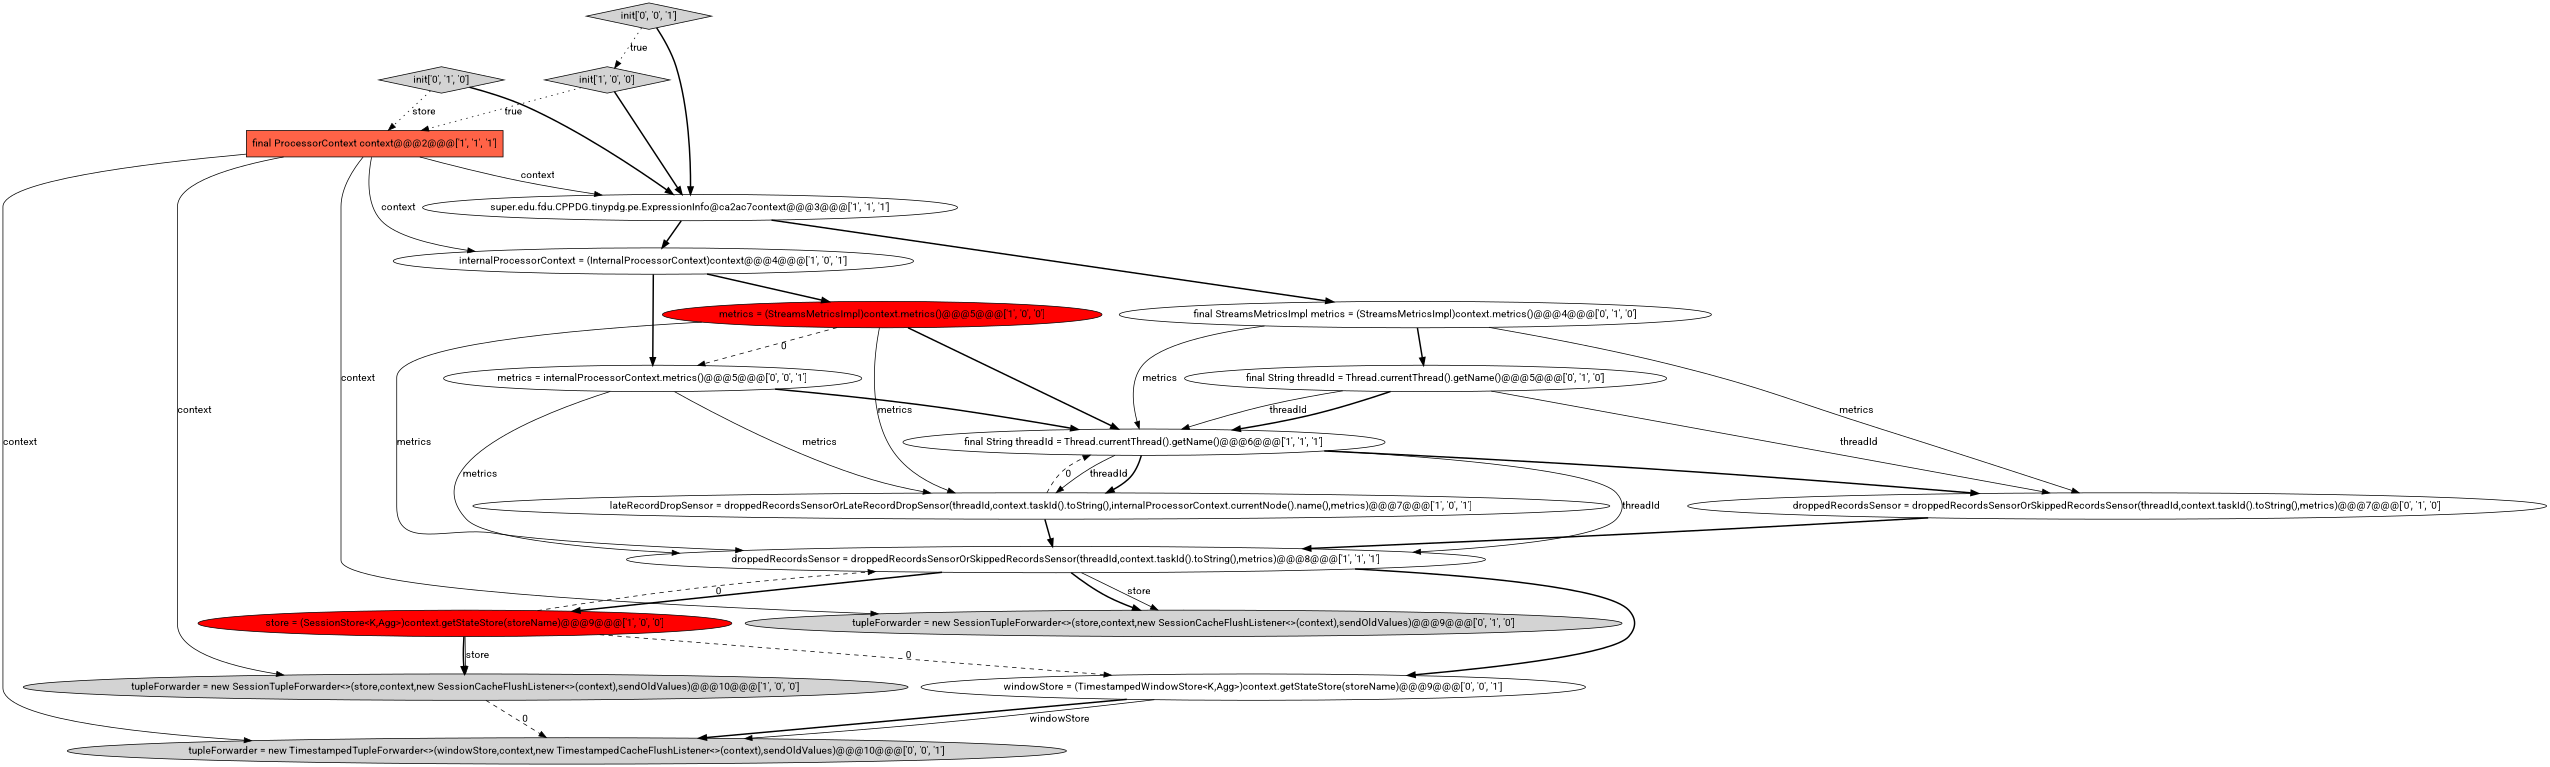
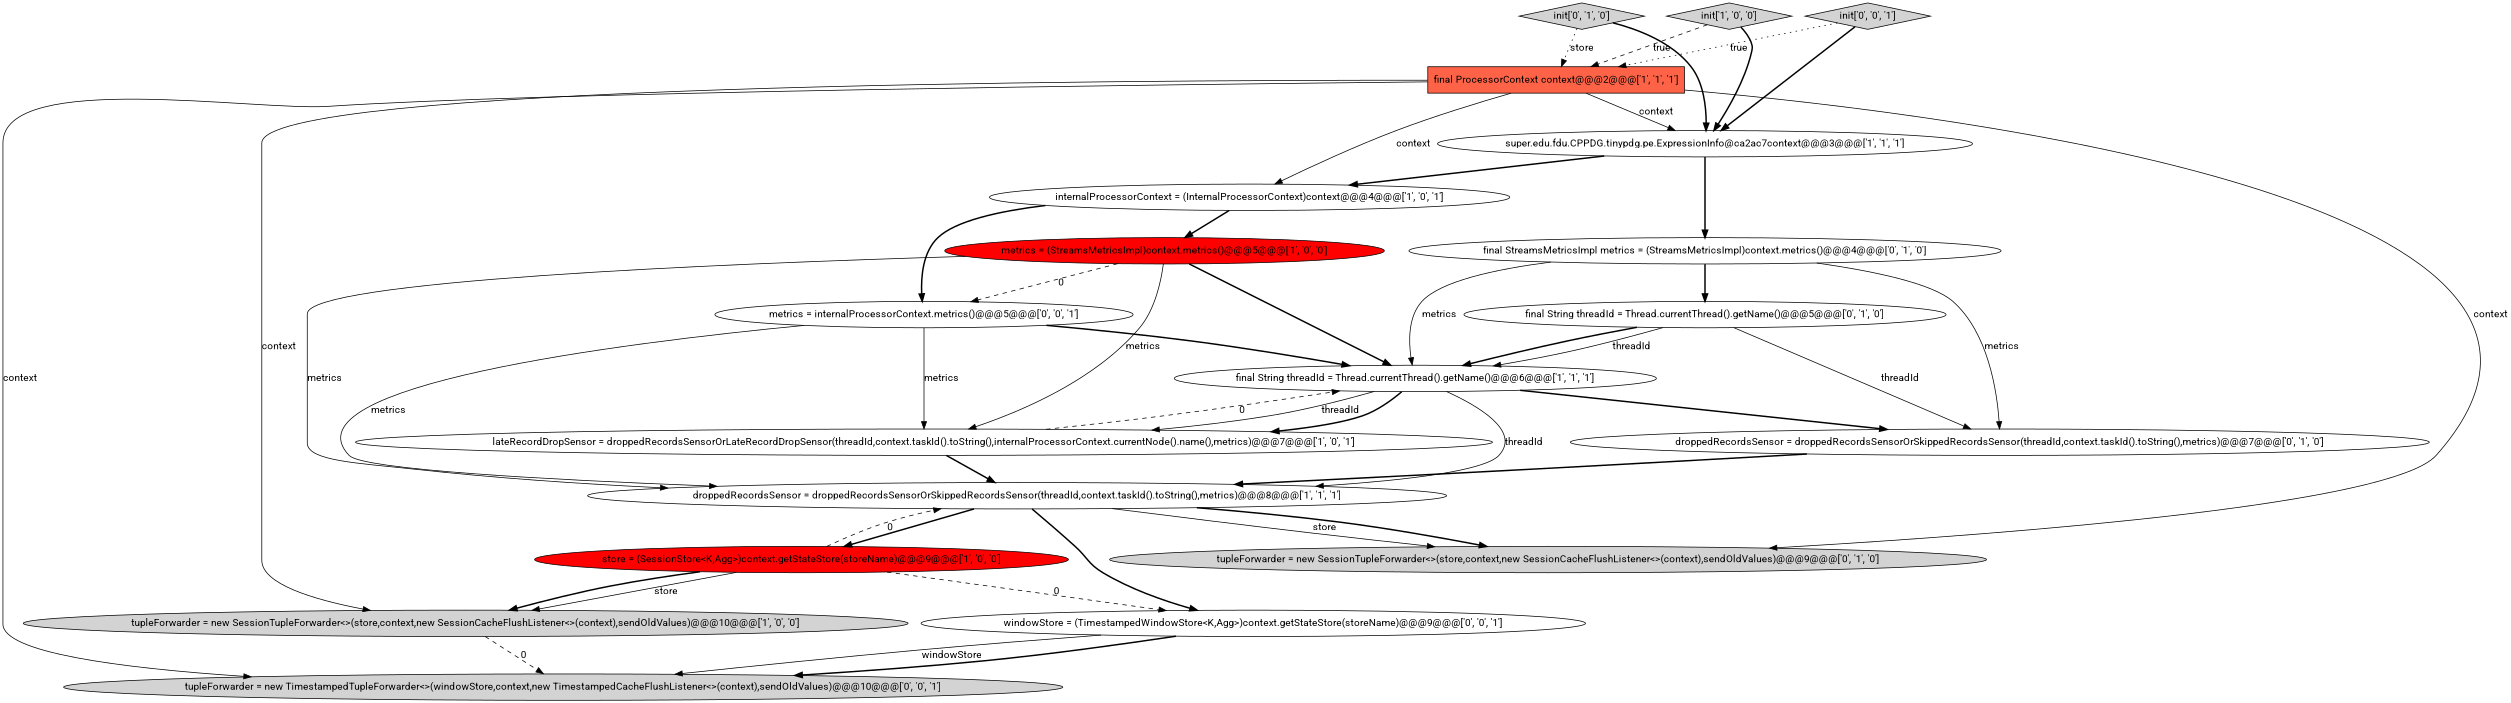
(630, 45) -> (1732, 44)
(505, 108) -> (1653, 44)
